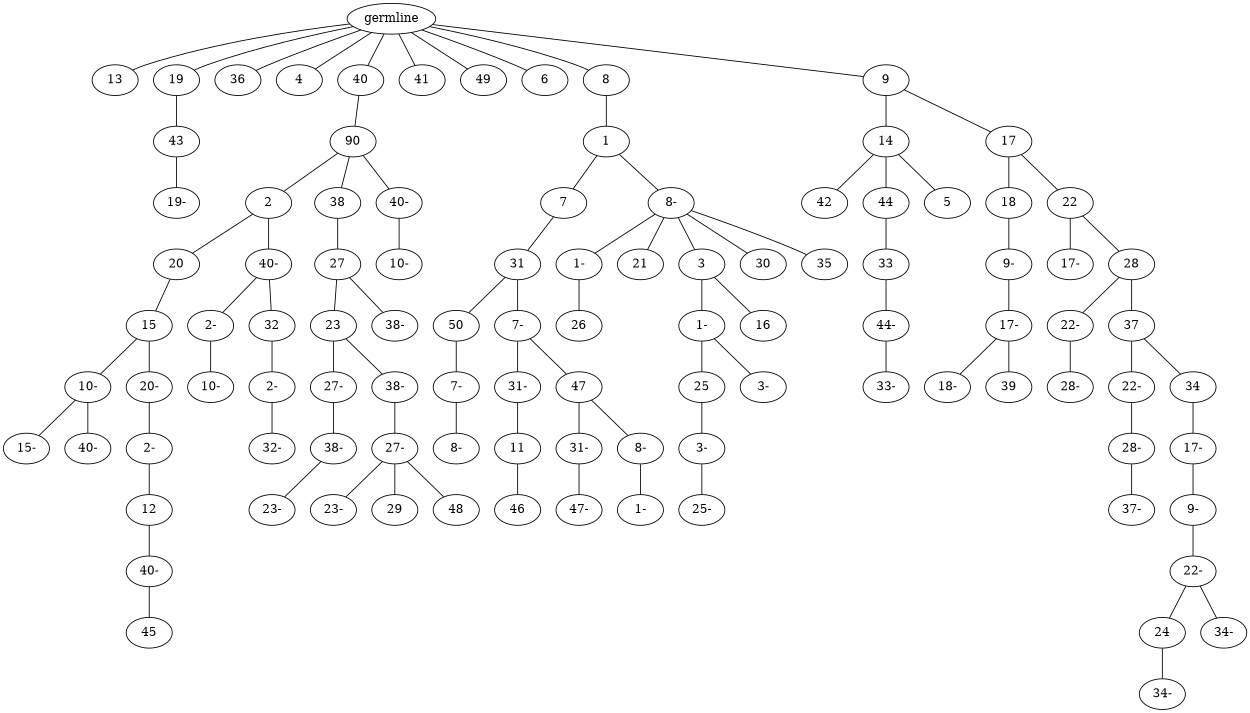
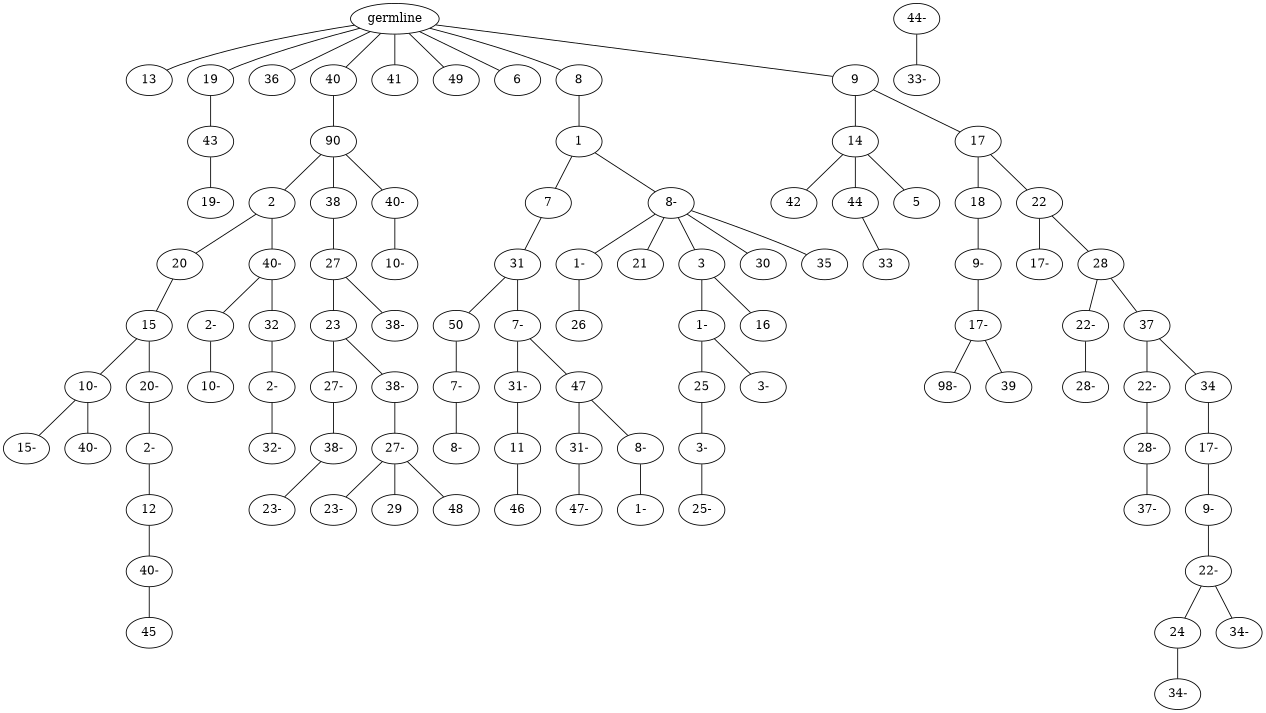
(299, 80) -> none
(886, 295) -> none
(947, 387) -> (947, 387)
